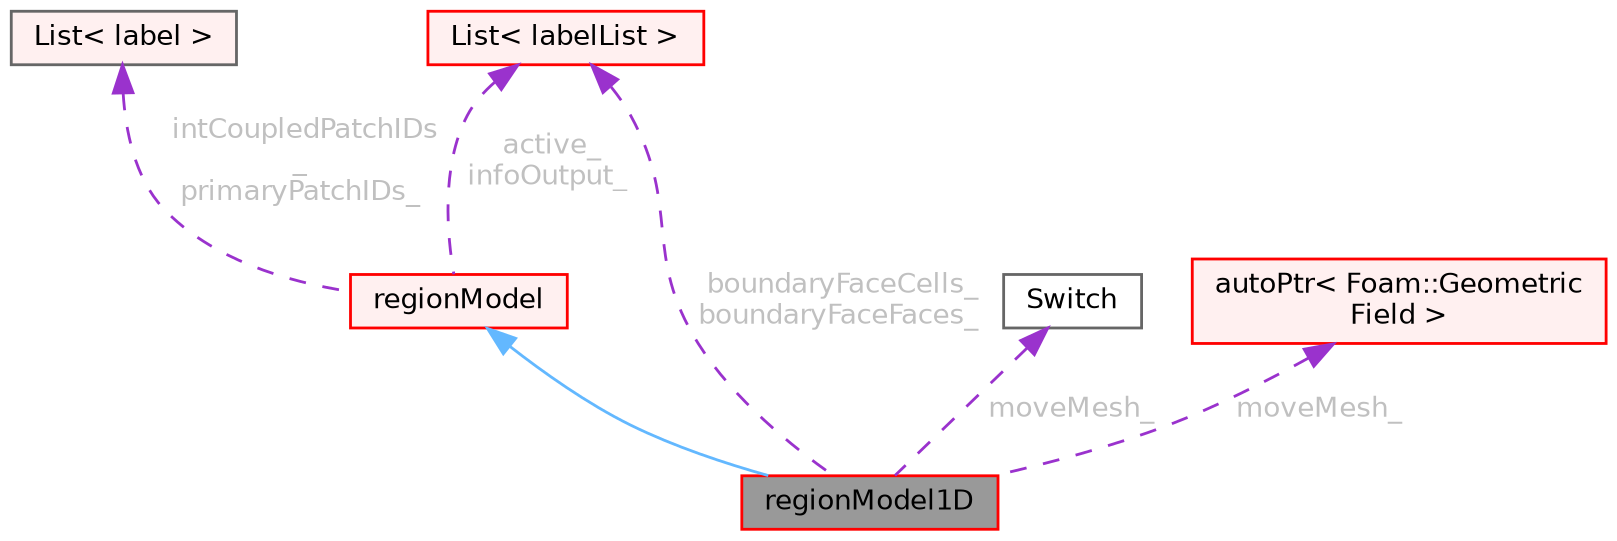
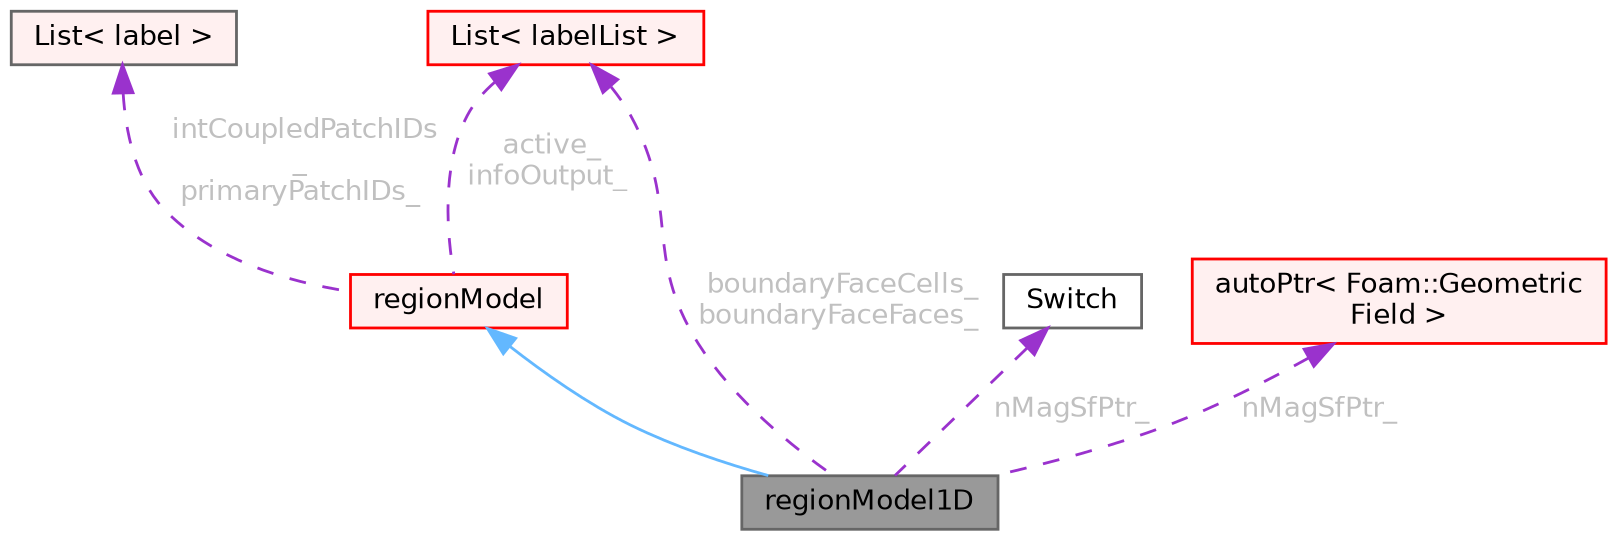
(1068, 410) -> (1068, 410)
(1316, 410) -> (1316, 410)
(870, 503) -> (870, 503)
